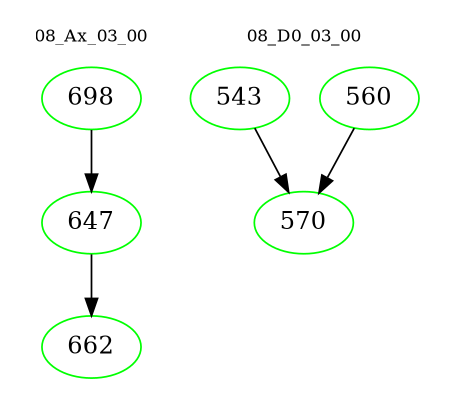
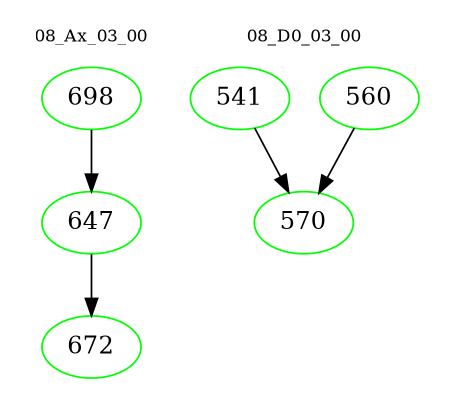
(240, 98) -> (240, 98)
(91, 347) -> (91, 347)
